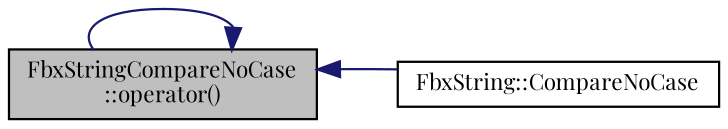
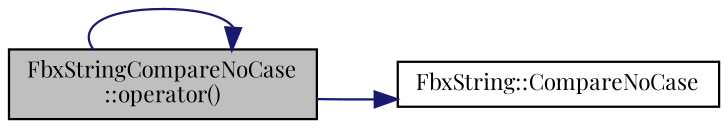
(369, 69) -> (346, 99)
